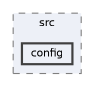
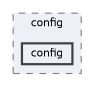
(47, 24) -> (47, 24)
